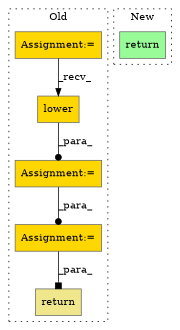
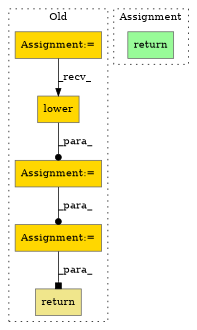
(143, 17) -> (151, 17)
